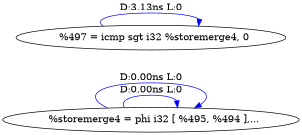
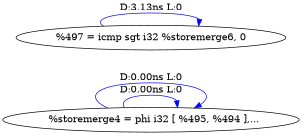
(151, 38) -> (151, 38)
